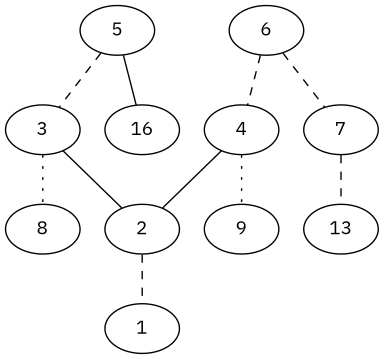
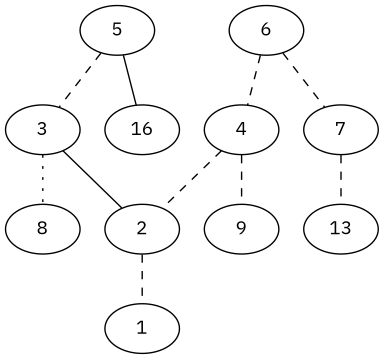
(192, 179) -> (192, 179)
(242, 180) -> (242, 180)
